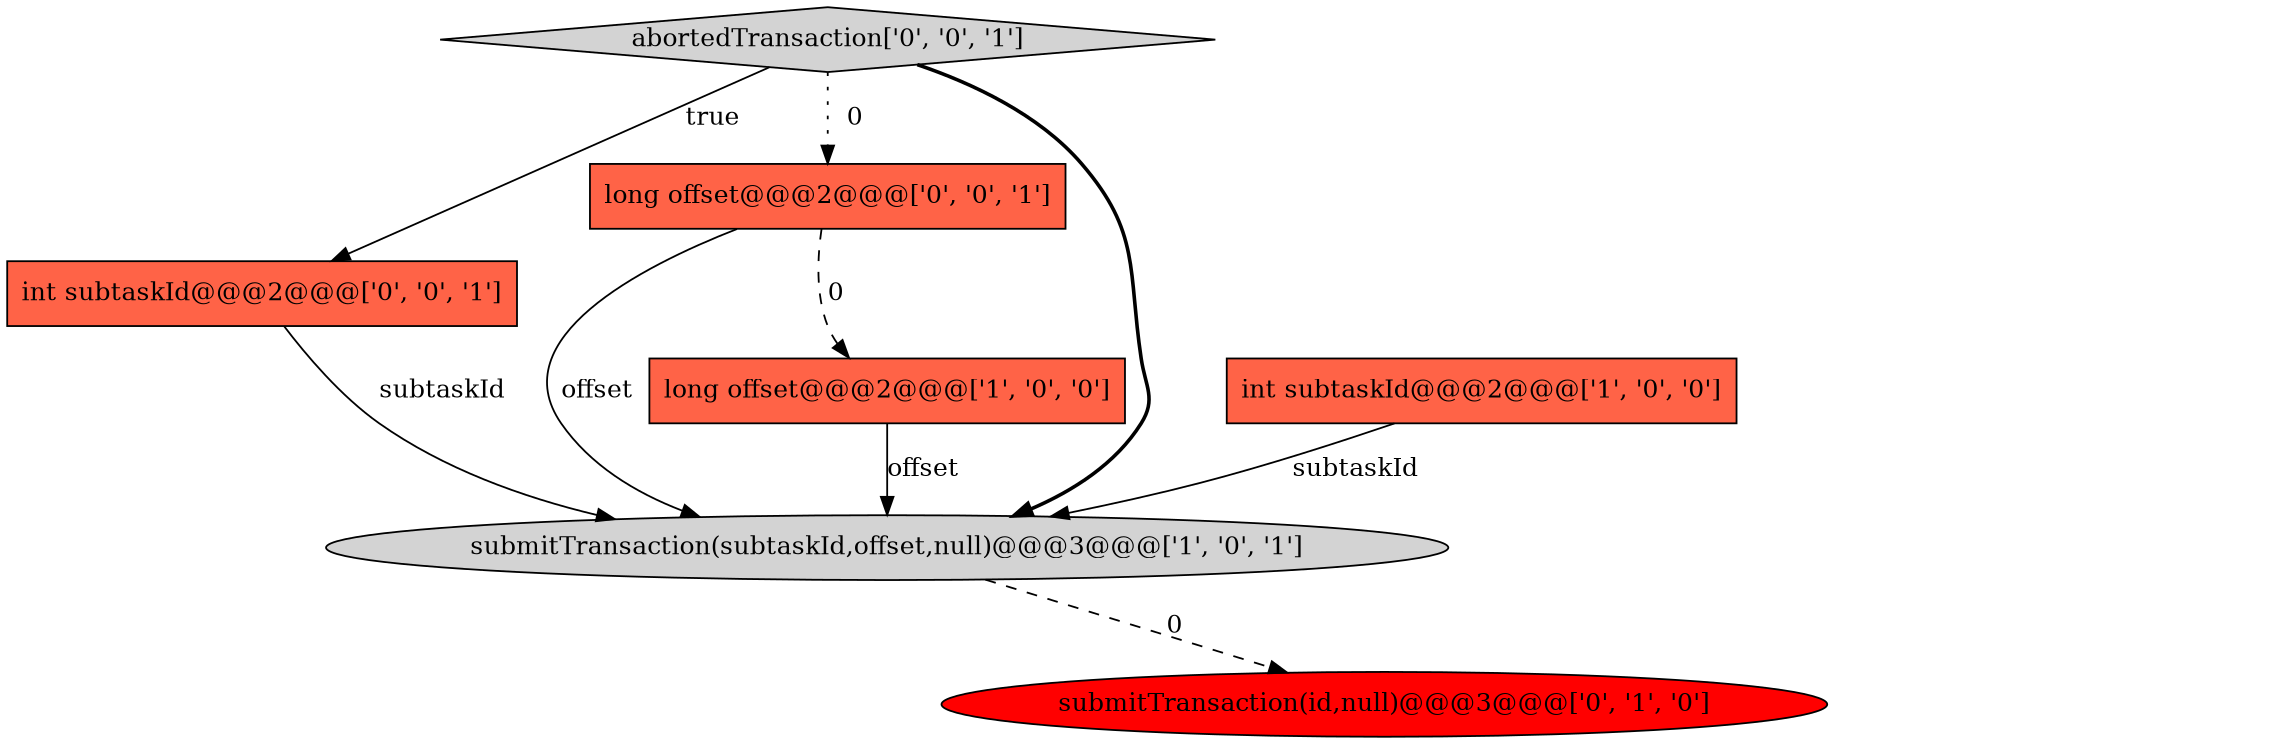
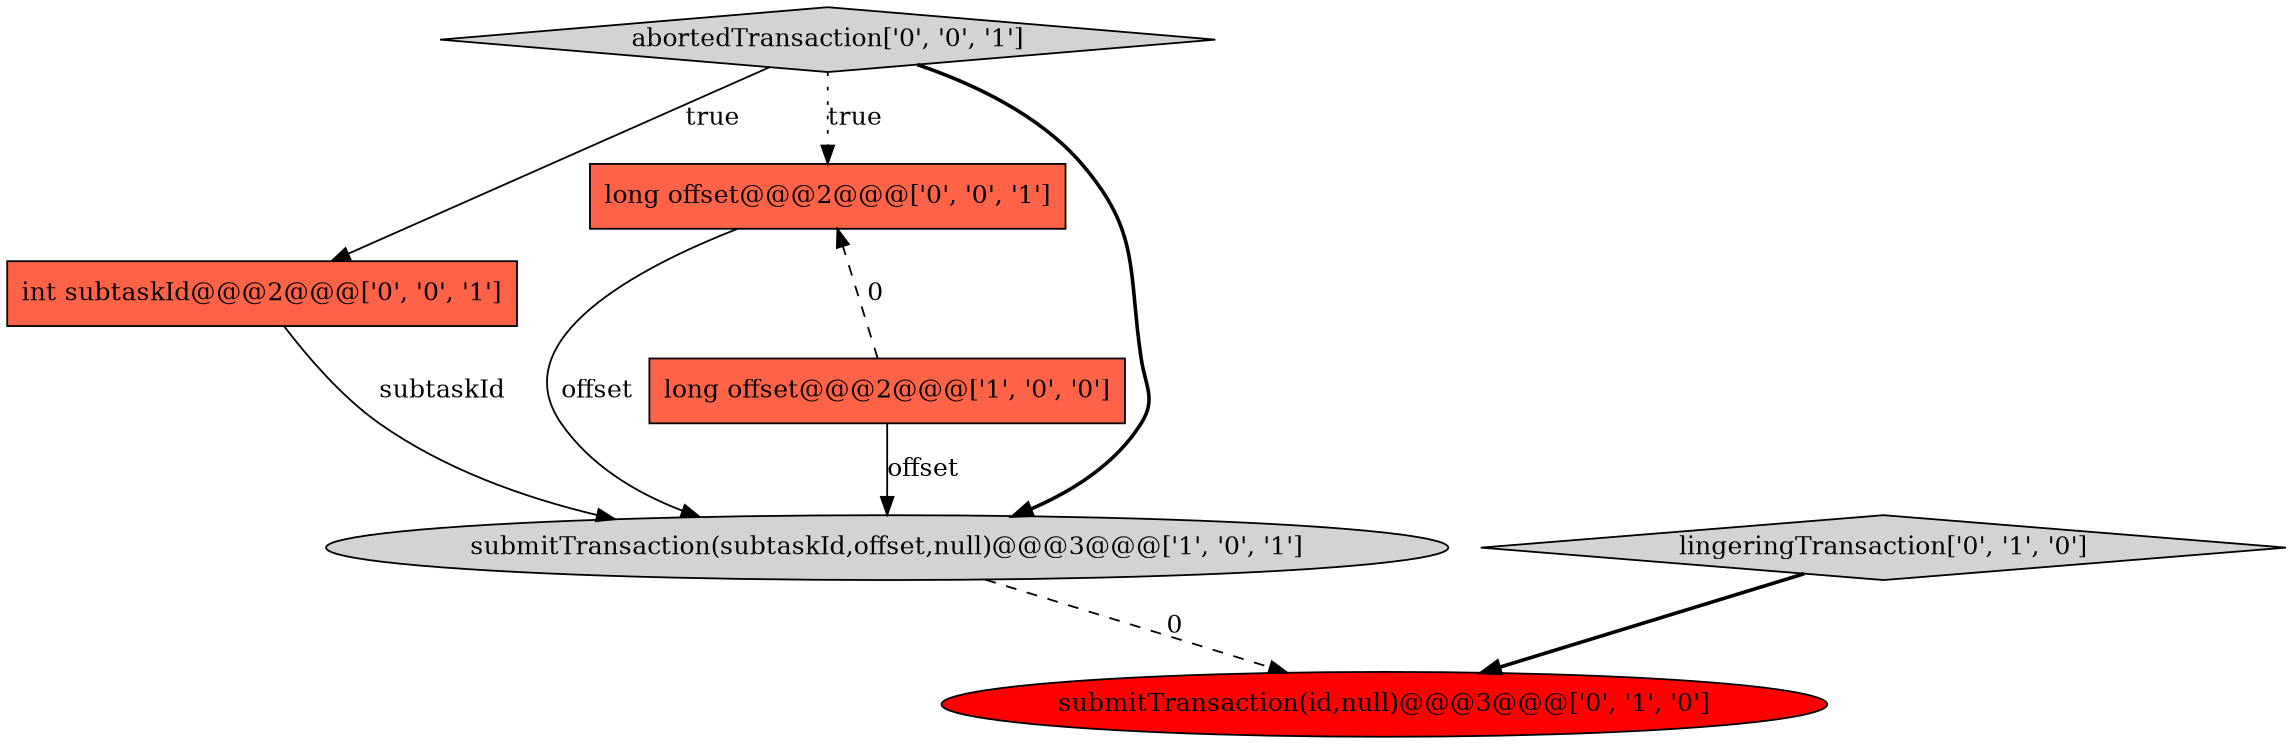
(856, 118) -> (856, 118)
(819, 288) -> (860, 302)
(1482, 391) -> none
none -> (1883, 548)
